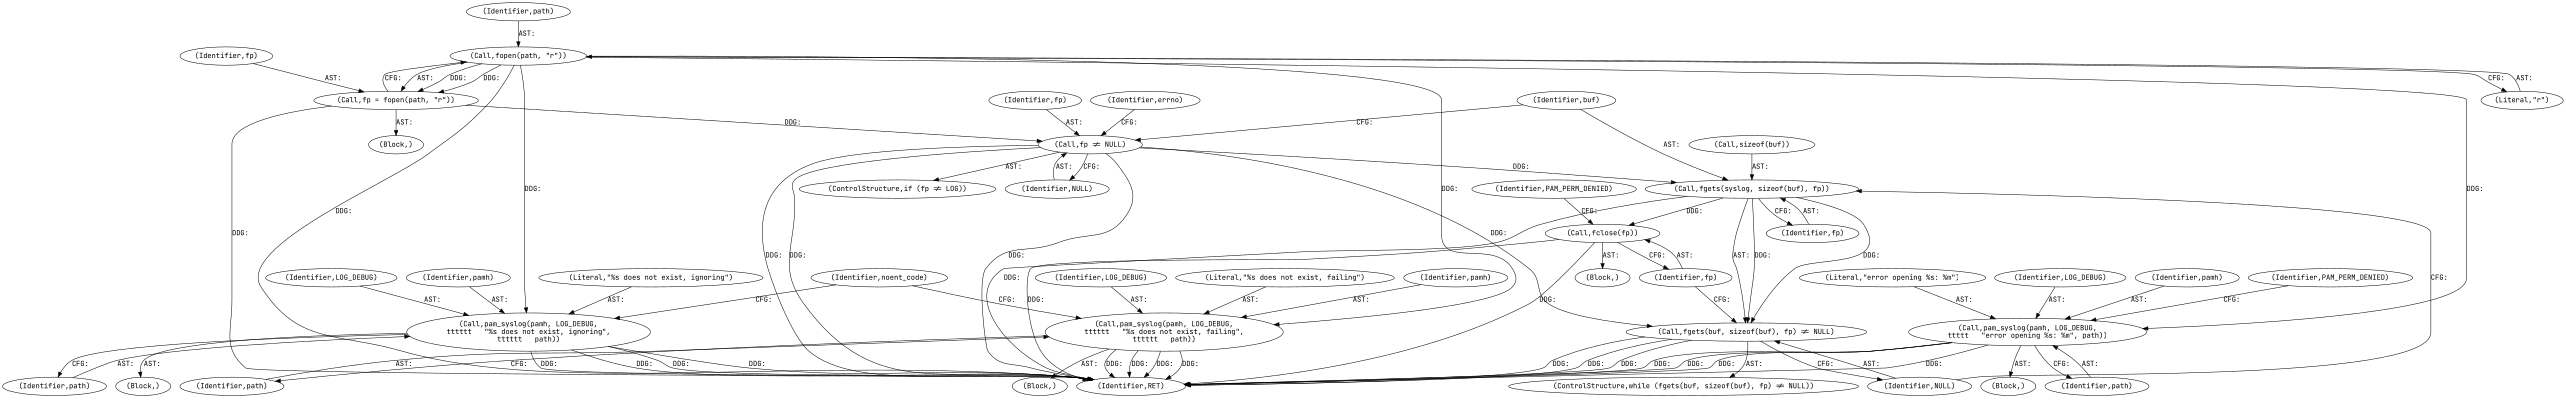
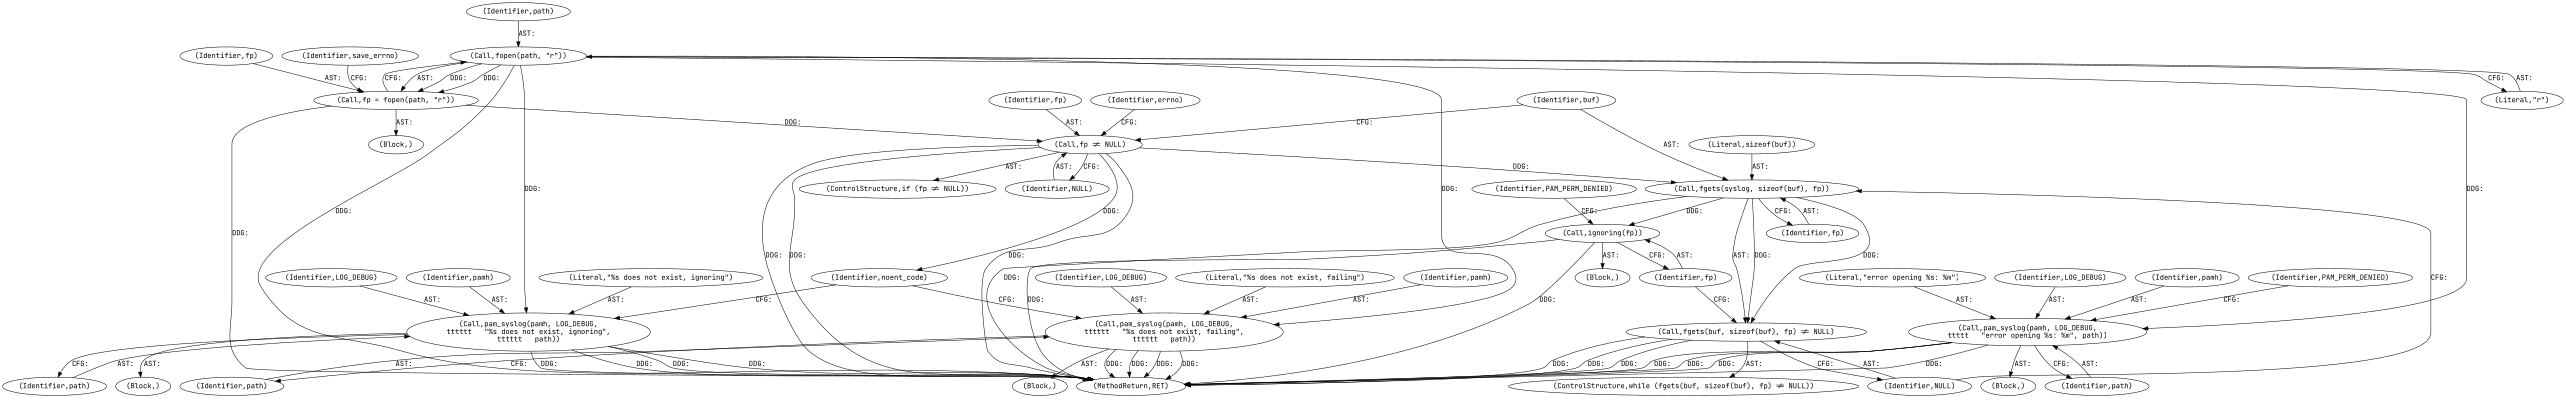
none -> (350, 56)
(1752, 145) -> (1752, 145)
(898, 189) -> (898, 189)
(1412, 204) -> (1046, 236)
(1603, 233) -> (1603, 233)
(1131, 386) -> (1131, 386)
